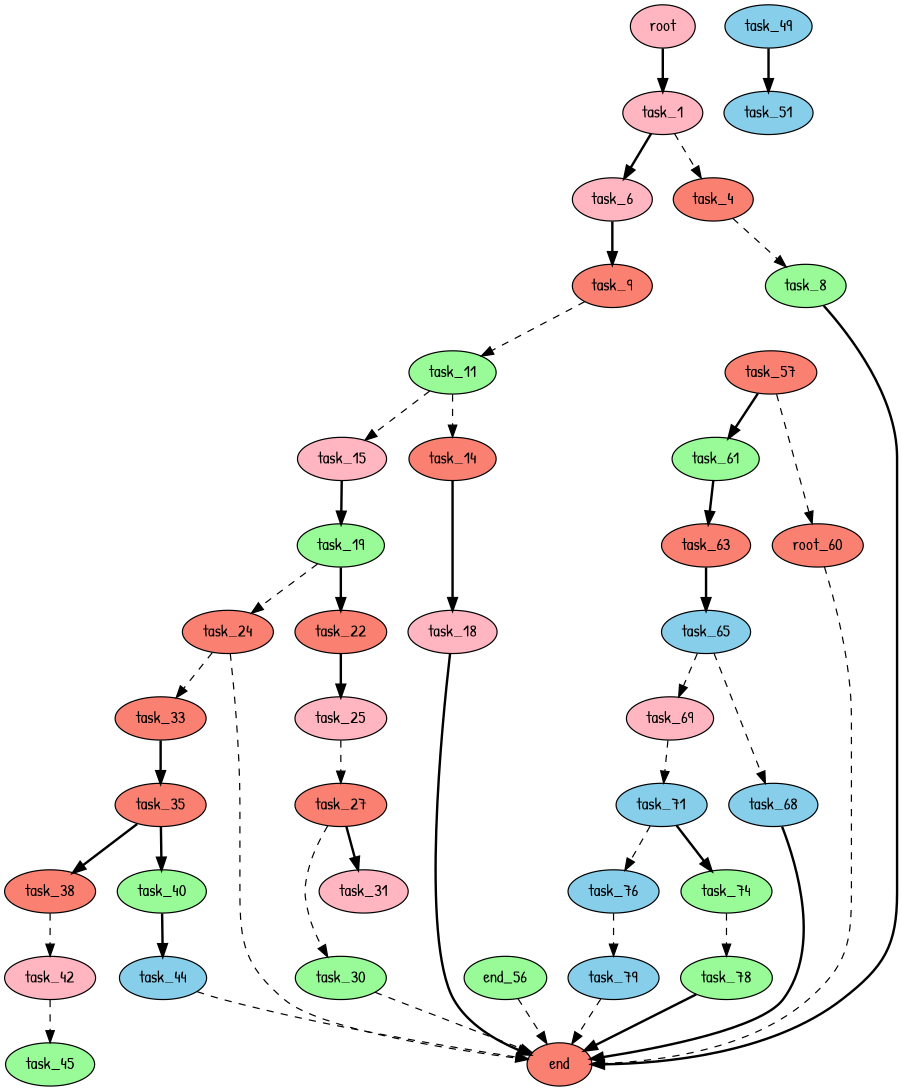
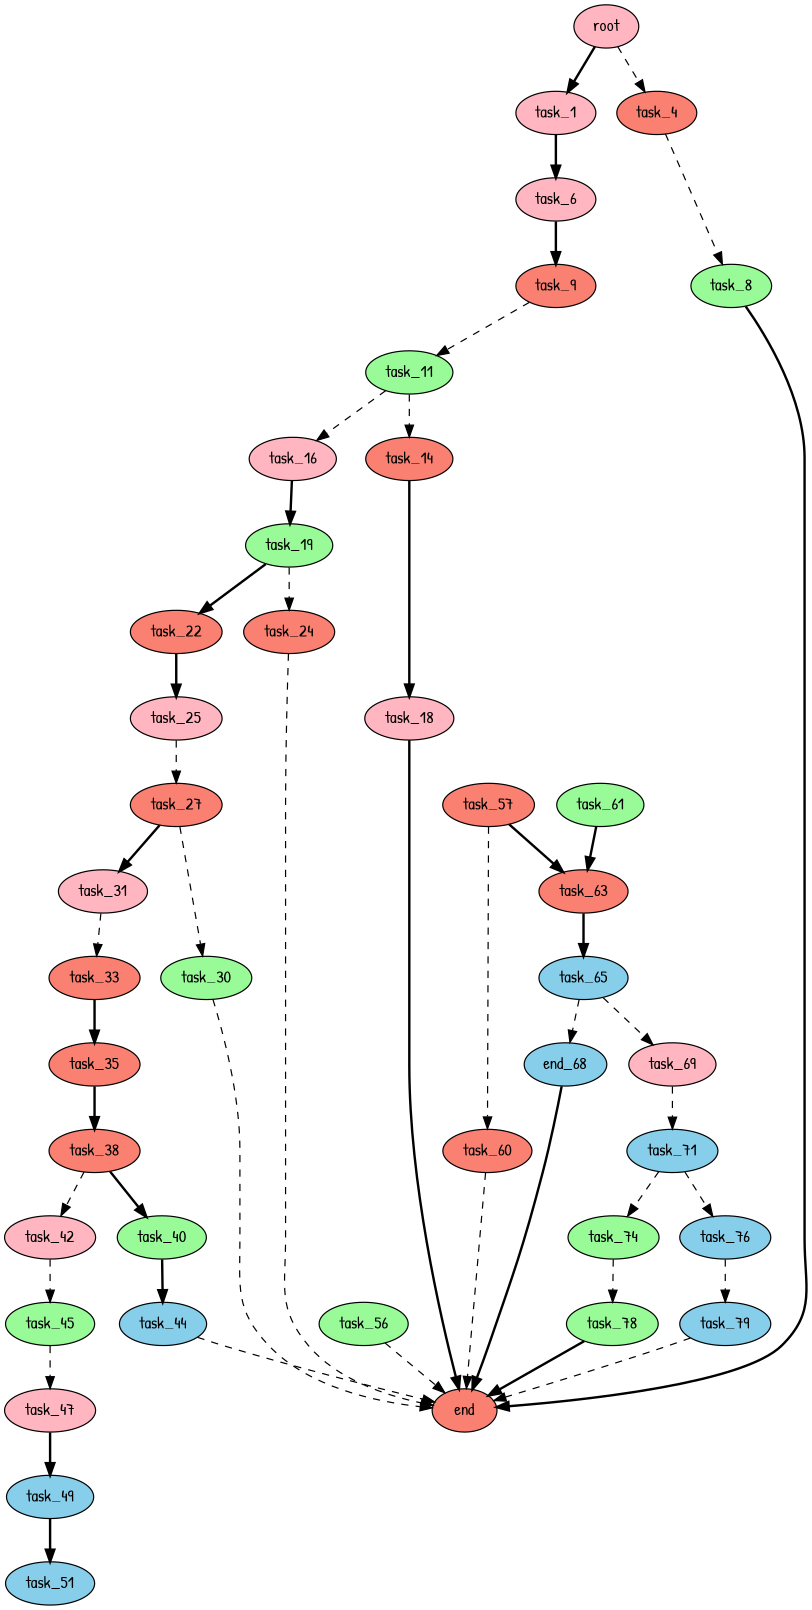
(685, 151) -> (628, 64)
(747, 411) -> (532, 844)
(342, 459) -> (293, 459)
(818, 545) -> (487, 1151)
(198, 671) -> (99, 929)
(773, 805) -> (565, 1064)
(161, 842) -> (124, 1190)
(690, 843) -> (647, 1189)
(505, 978) -> (364, 1324)
none -> (50, 1410)
